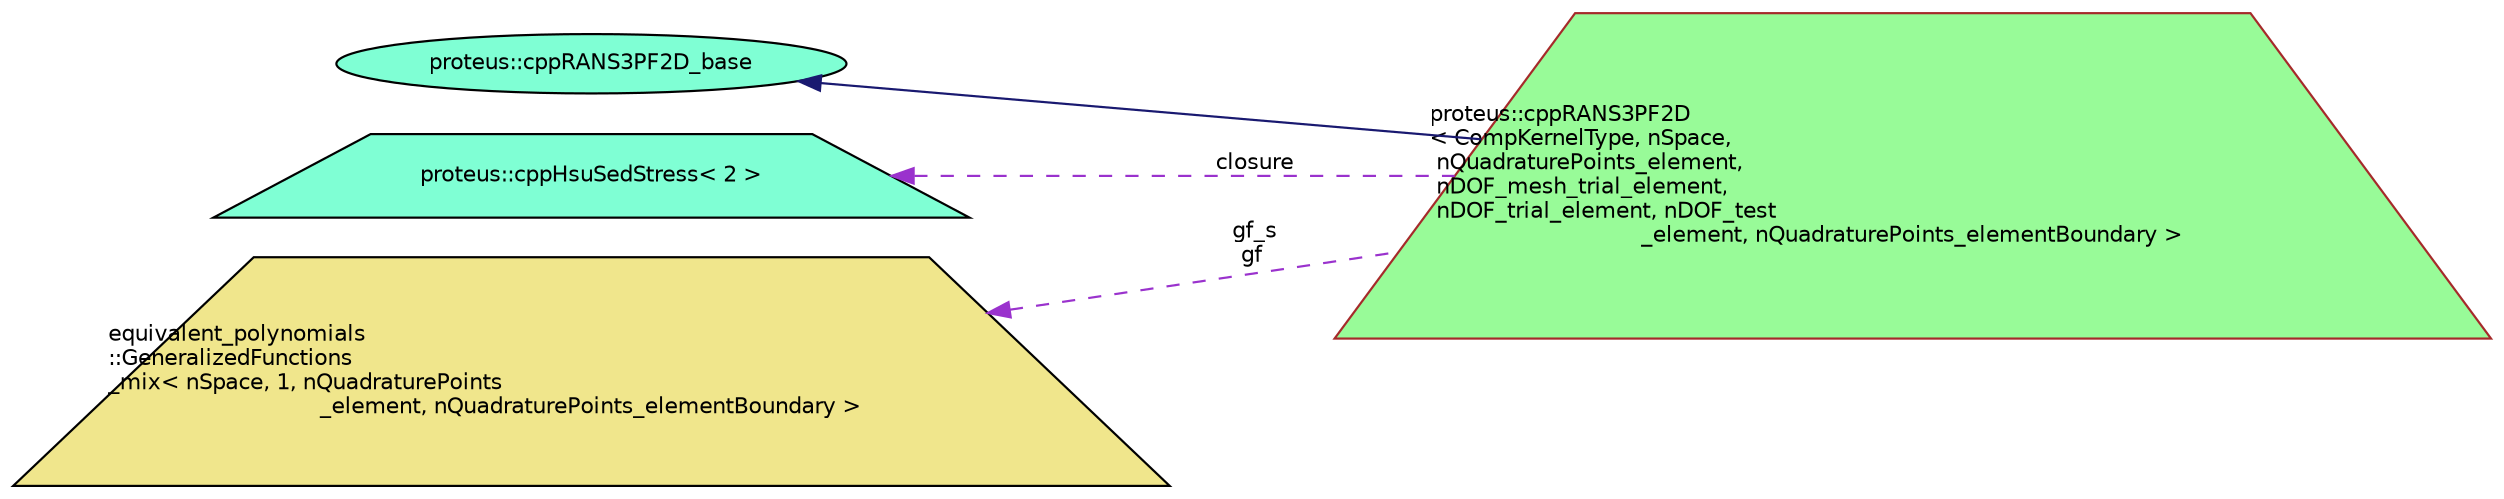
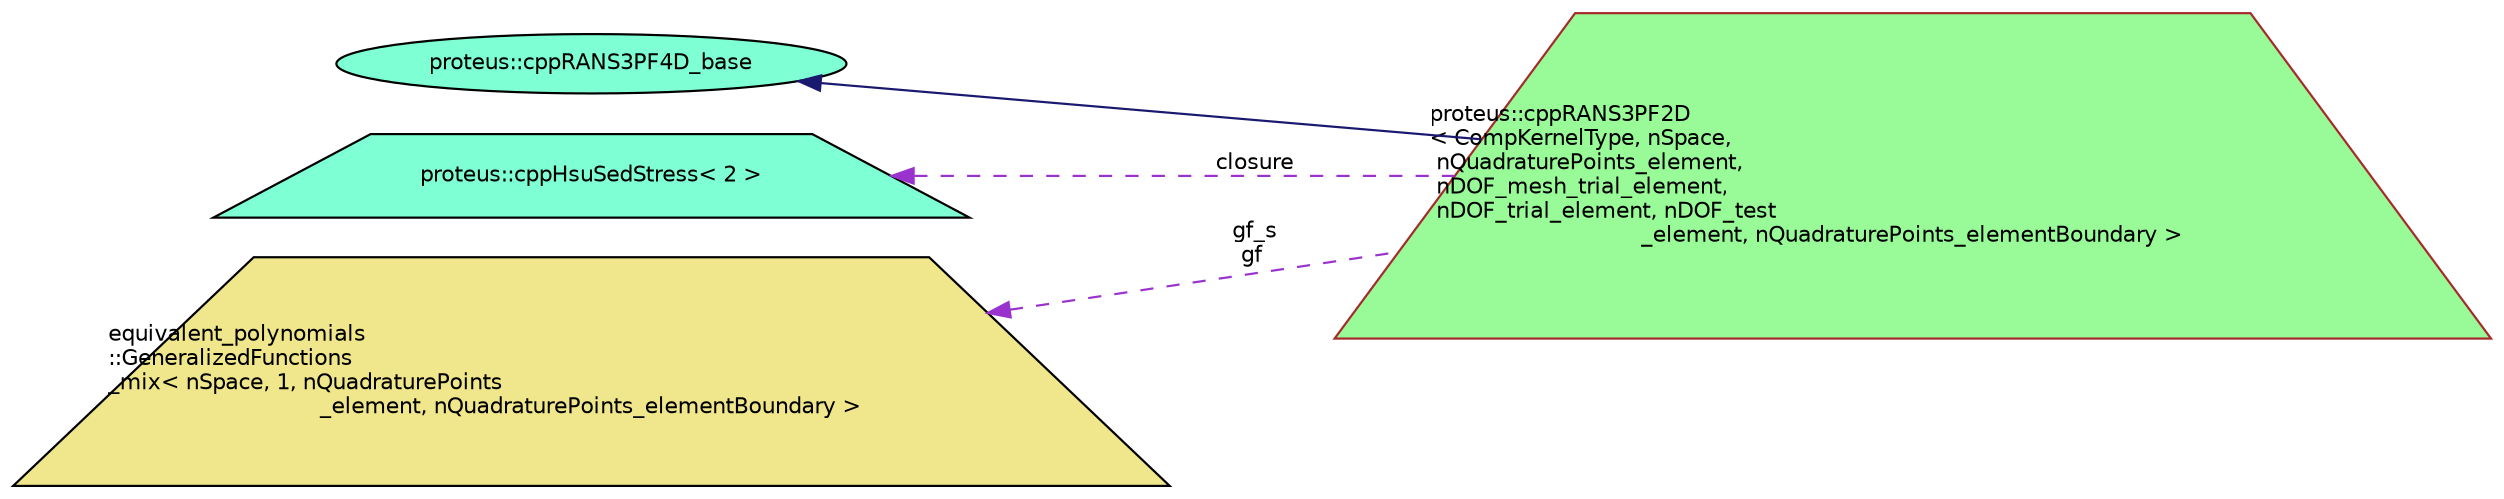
(591, 64) -> (591, 64)
